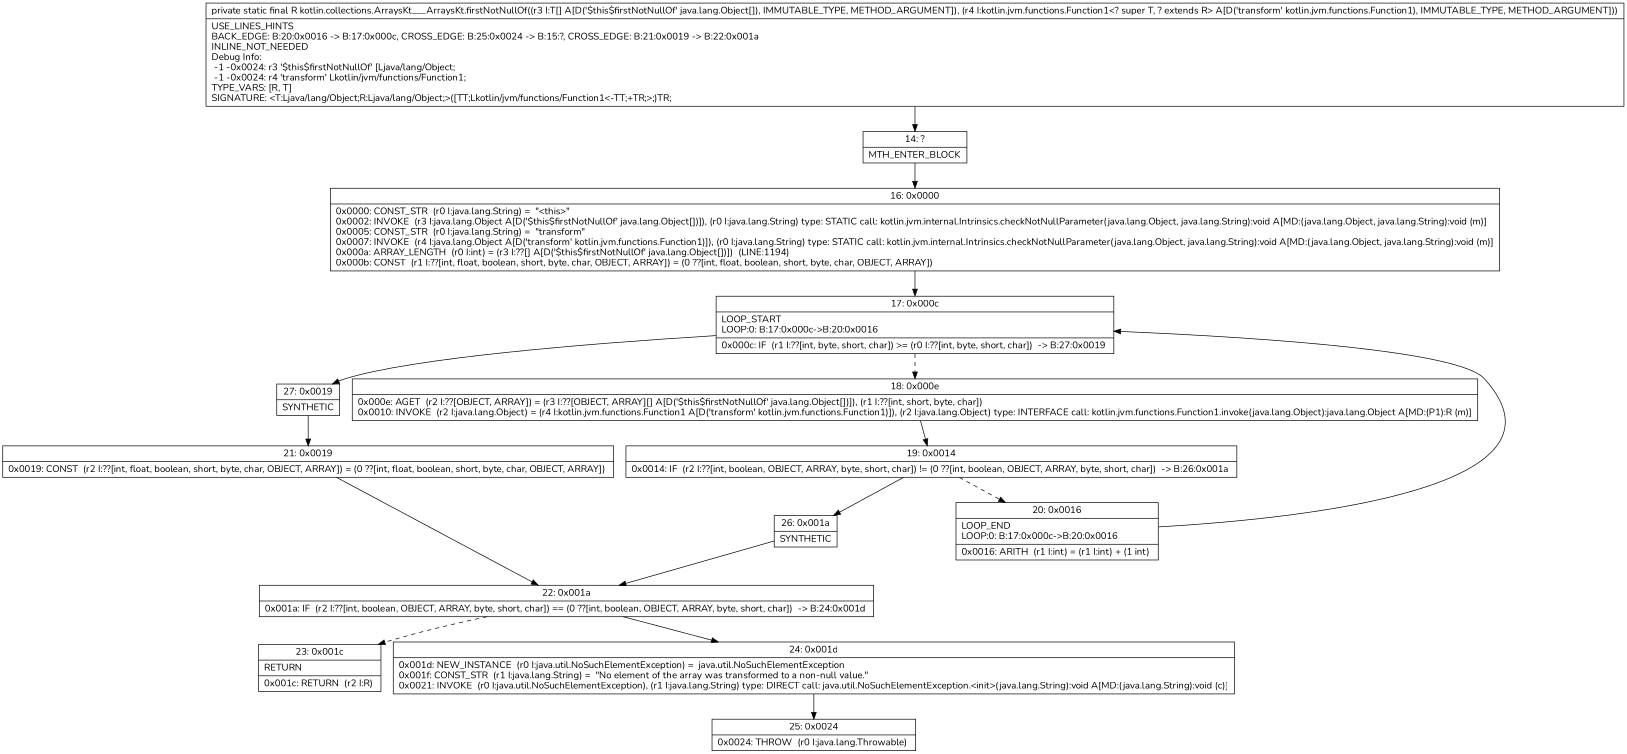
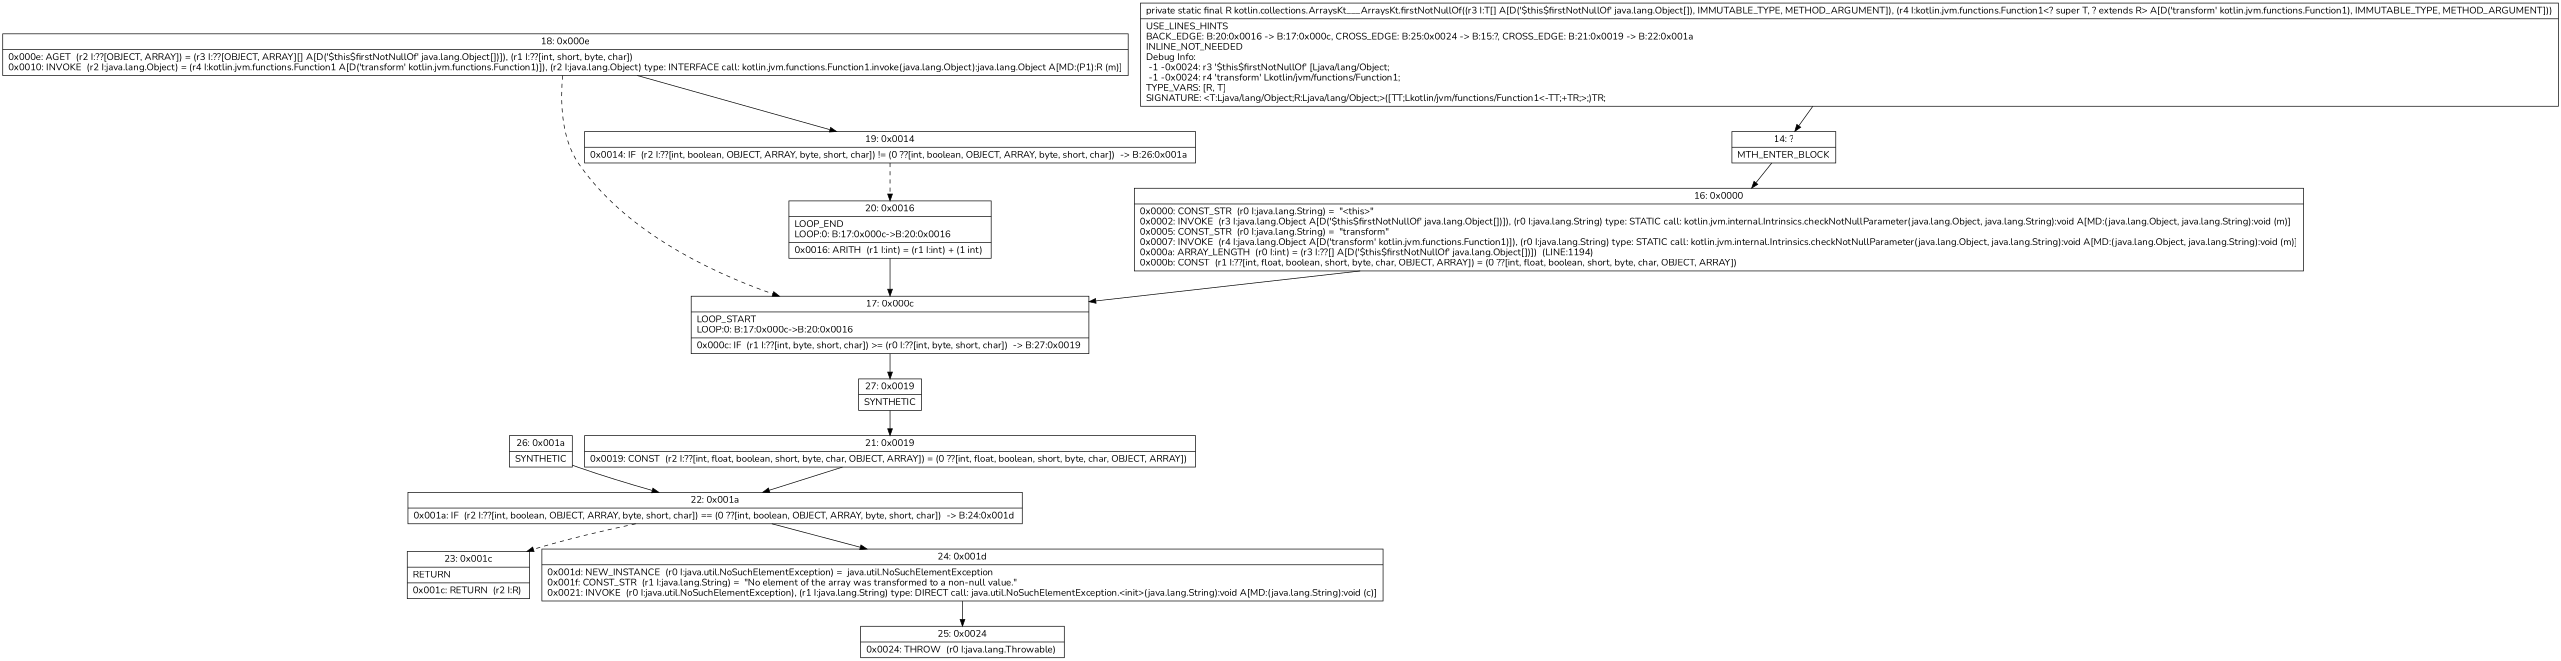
(915, 363) -> (629, 217)
(872, 495) -> none
